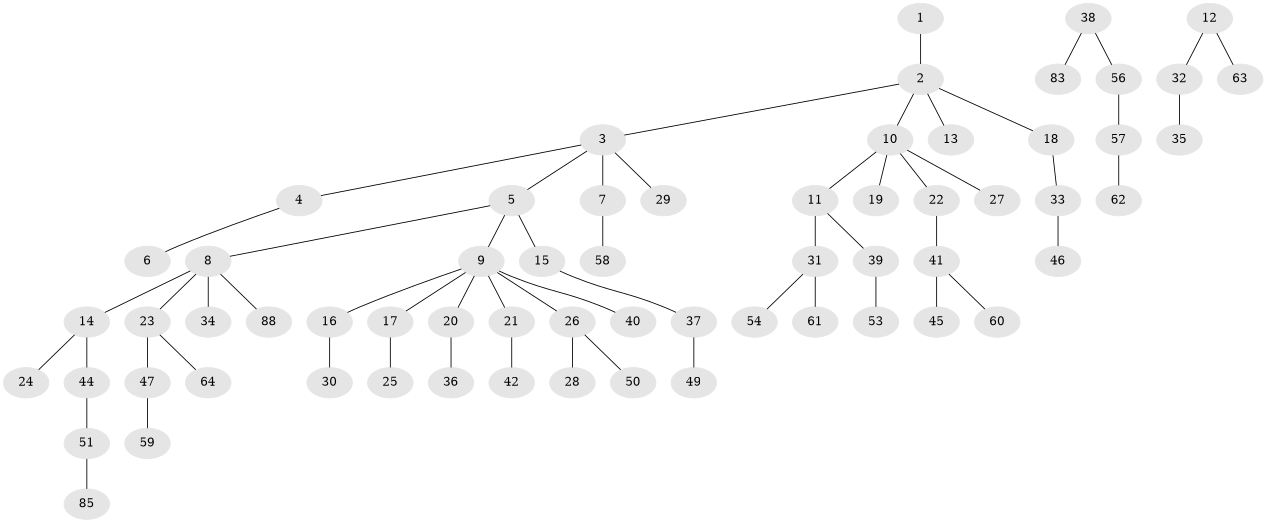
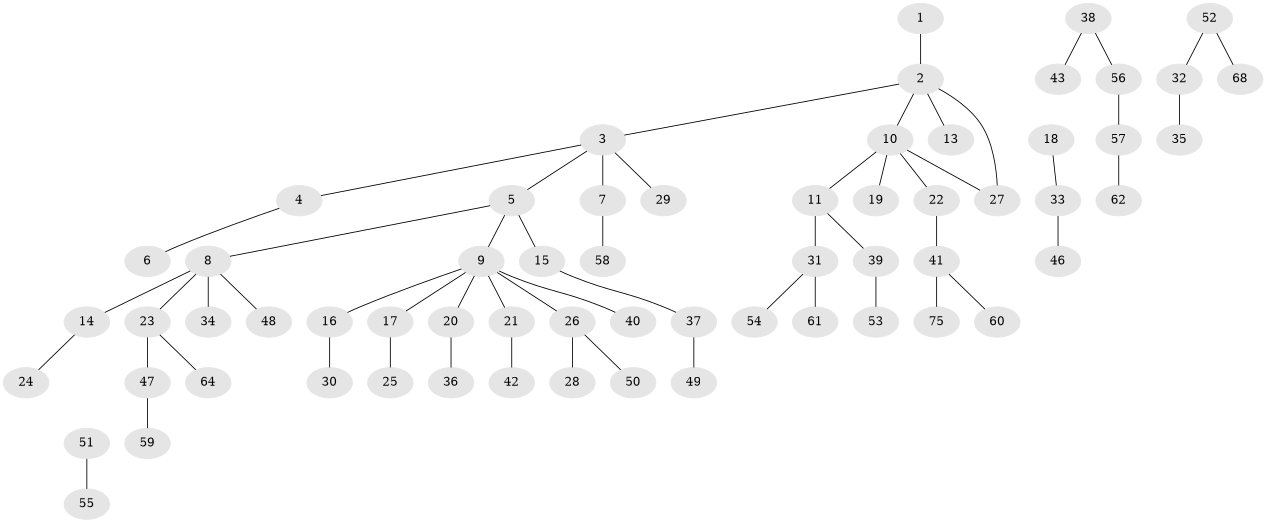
(1210, 19) -> (1210, 19)
(1058, 79) -> (1058, 79)
(1240, 79) -> (1240, 79)
(986, 110) -> (983, 128)
(269, 322) -> (269, 322)
(937, 322) -> (937, 322)
(87, 383) -> none
(87, 504) -> (87, 504)
